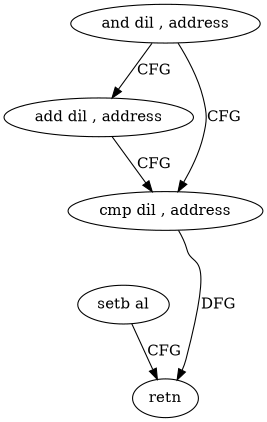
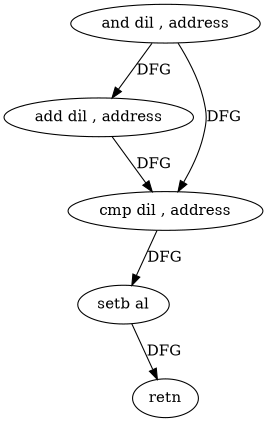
(154, 71) -> (154, 71)
(224, 117) -> (224, 117)
(154, 164) -> (154, 164)
(199, 298) -> (147, 253)
(164, 351) -> (164, 351)
